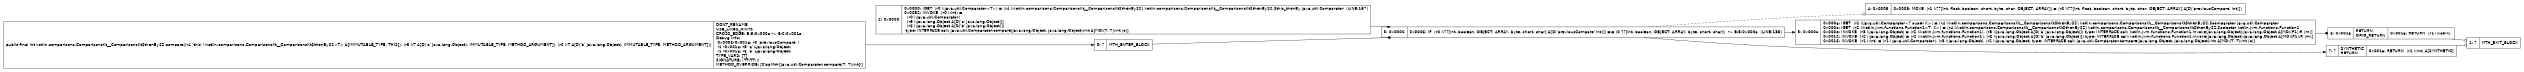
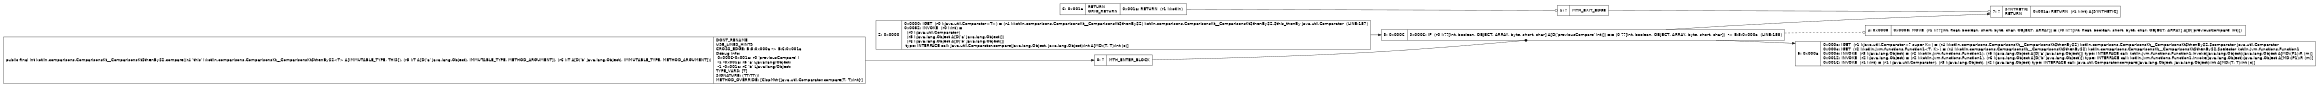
(2320, 33) -> none
(2500, 43) -> (1589, 10)
(2460, 46) -> (1798, 11)
